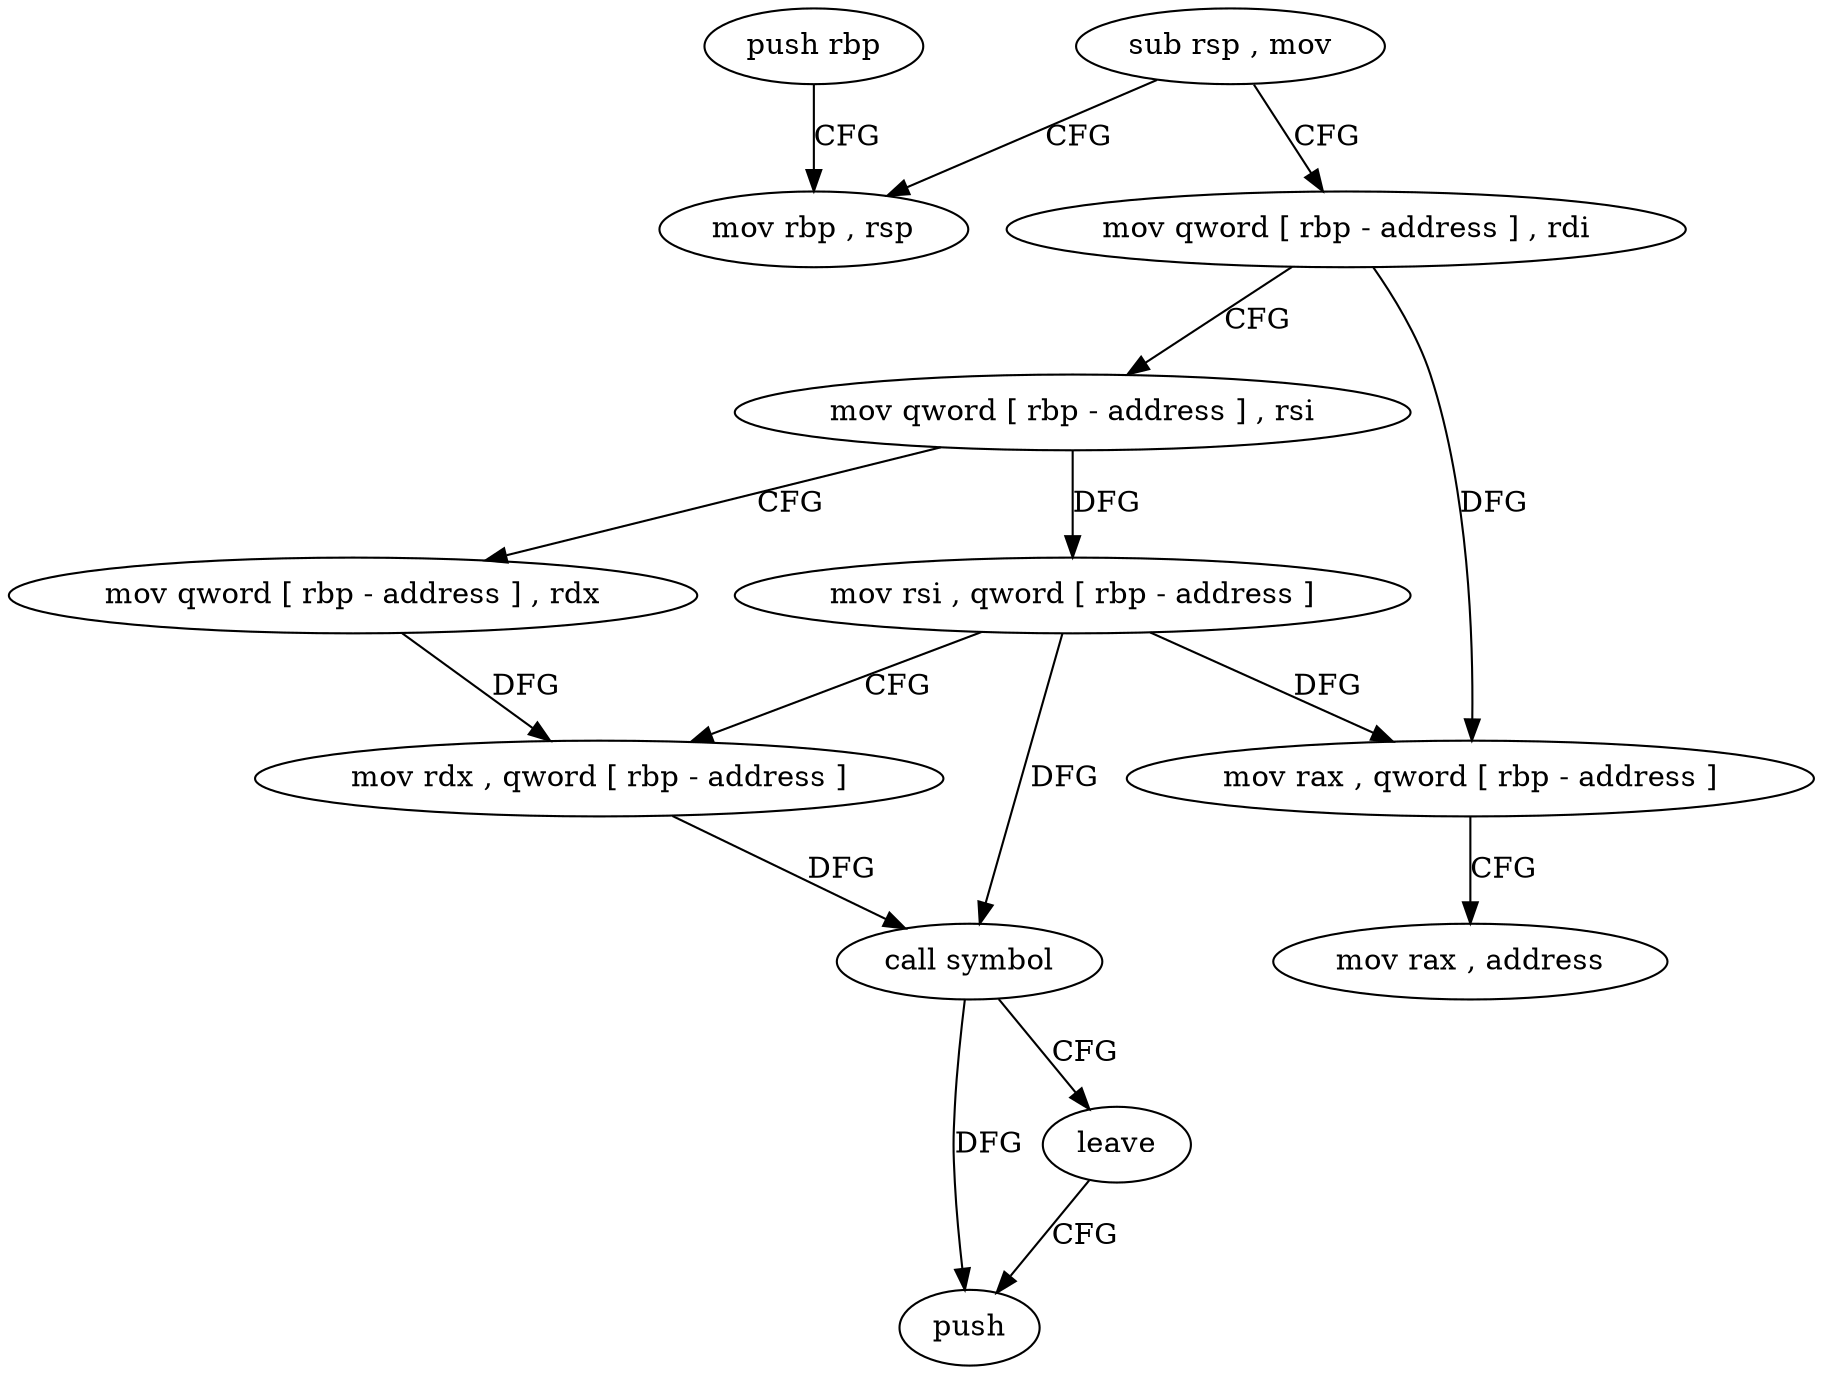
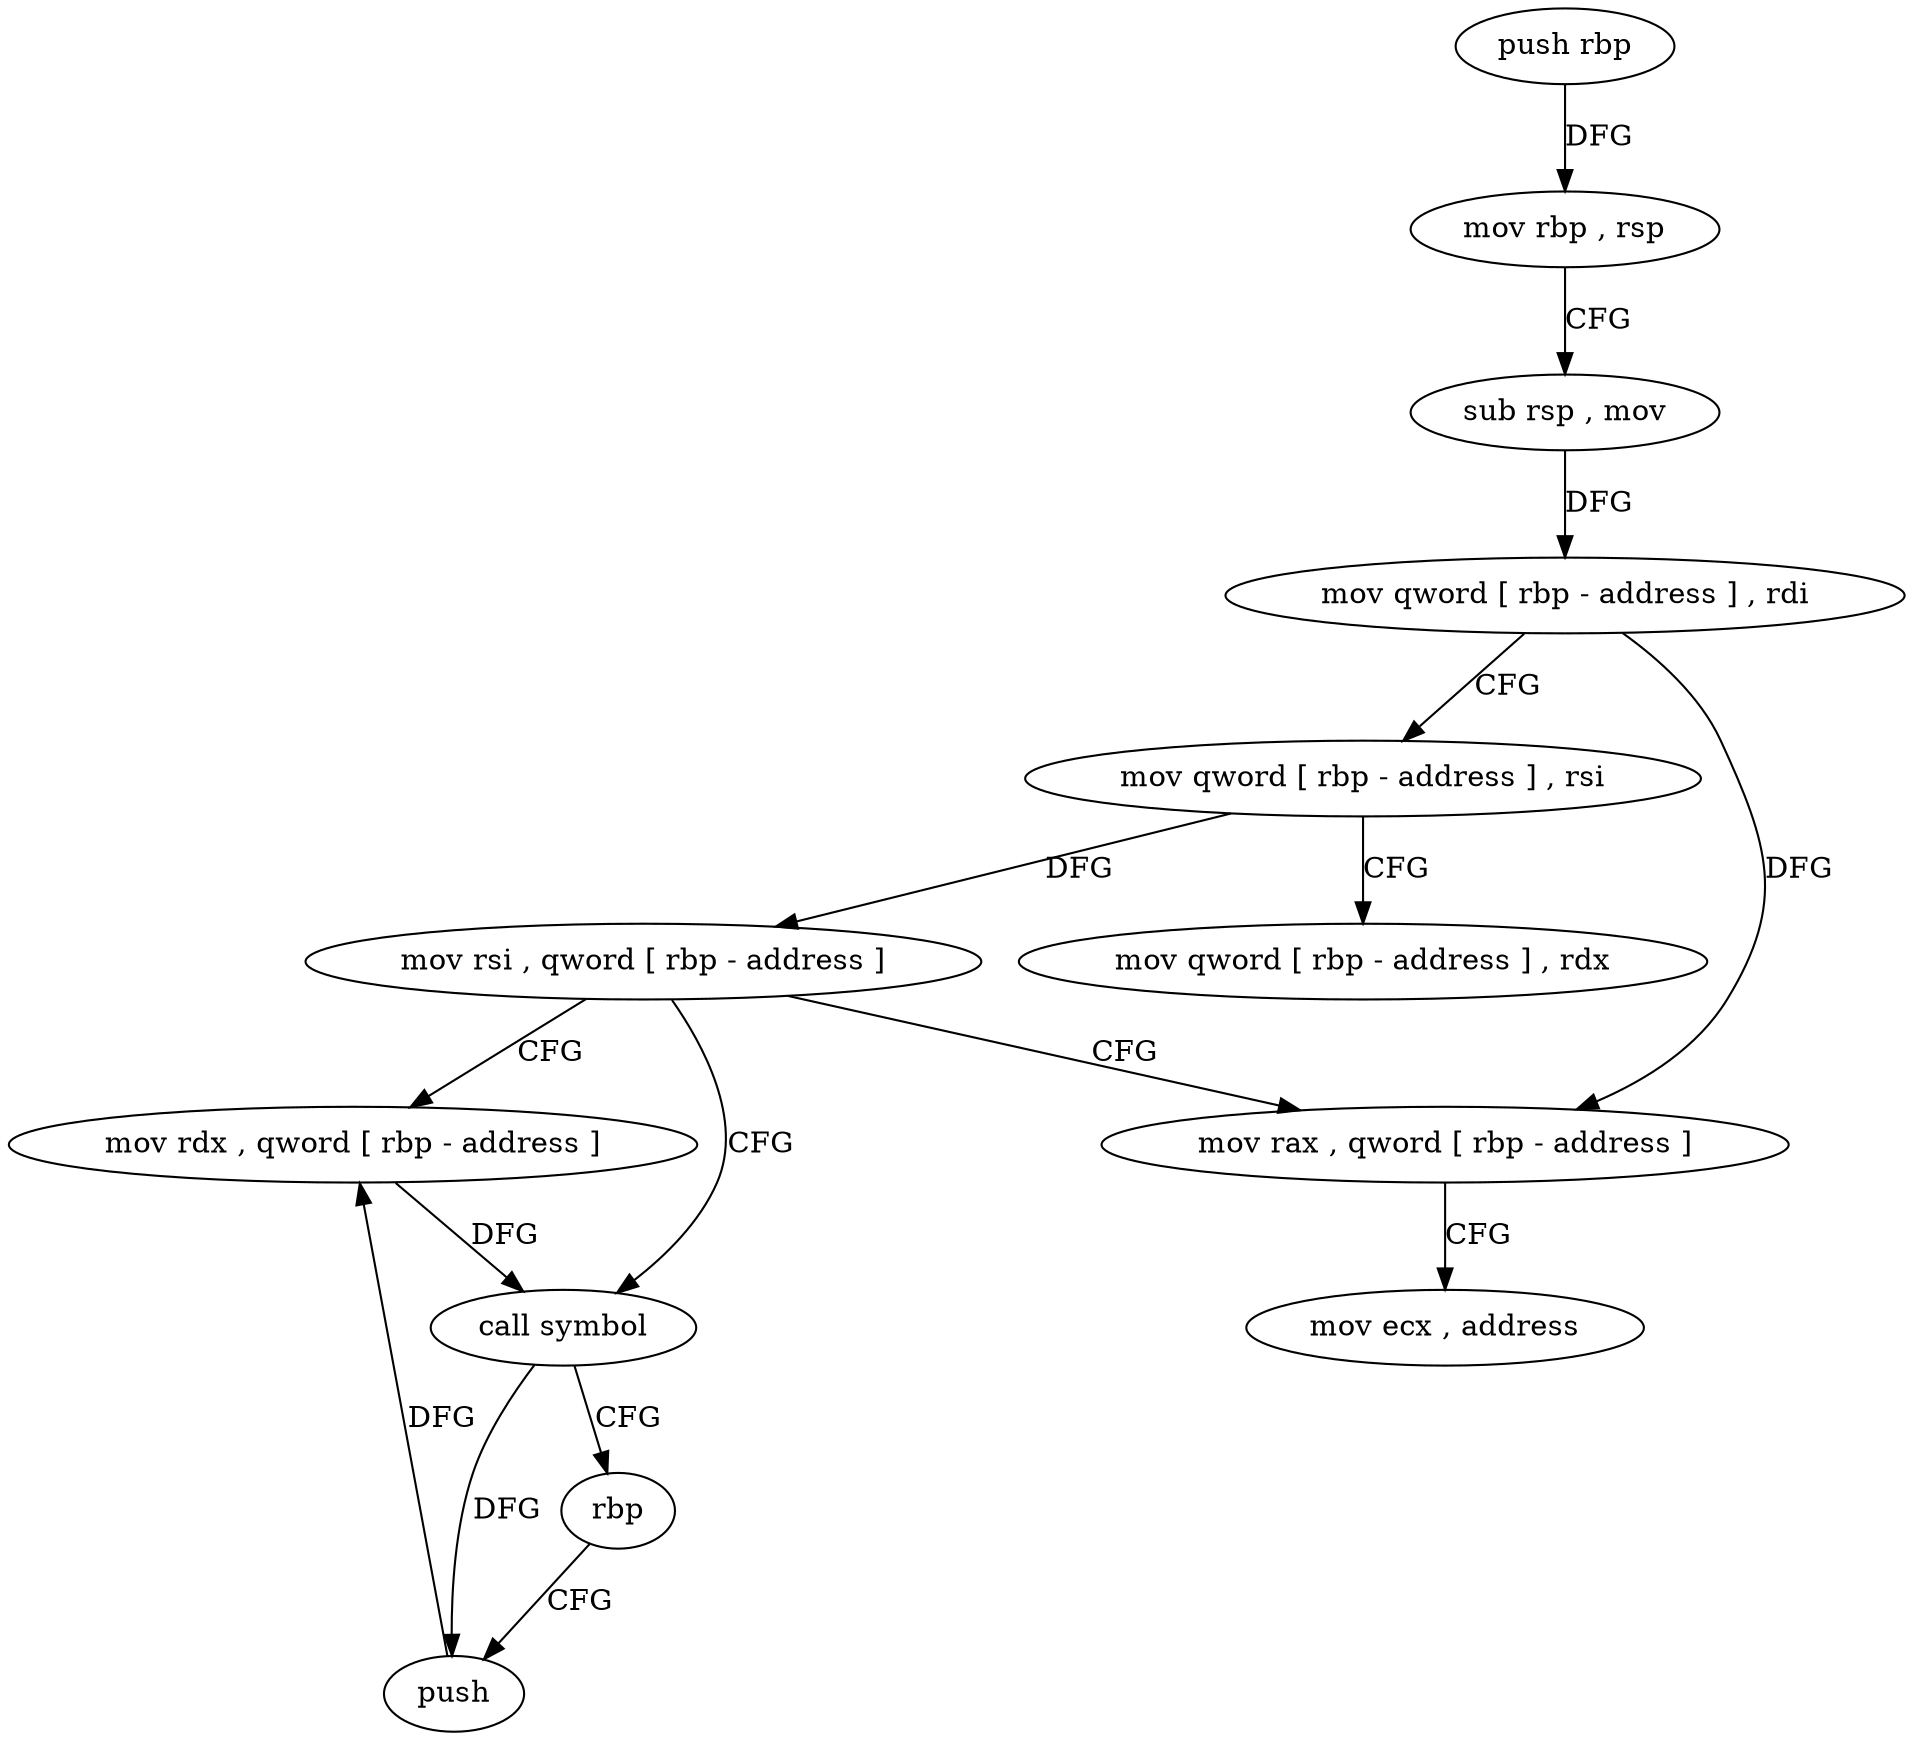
(1032, 134) -> (1565, 310)
(848, 138) -> (1600, 138)
(1327, 138) -> (1600, 504)
(467, 681) -> (406, 1430)
(1328, 687) -> (1125, 1053)
(1065, 779) -> (761, 1145)
(1470, 962) -> (1445, 1328)
(1117, 1145) -> (618, 1511)
